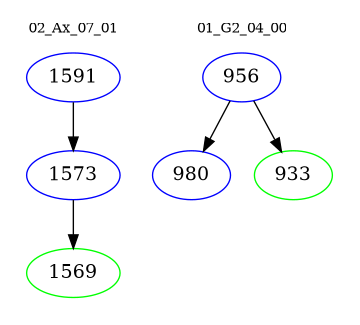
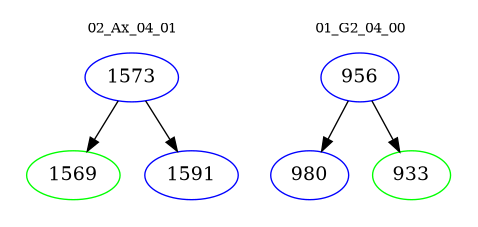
(73, 29) -> (132, 29)
(73, 120) -> (158, 120)
